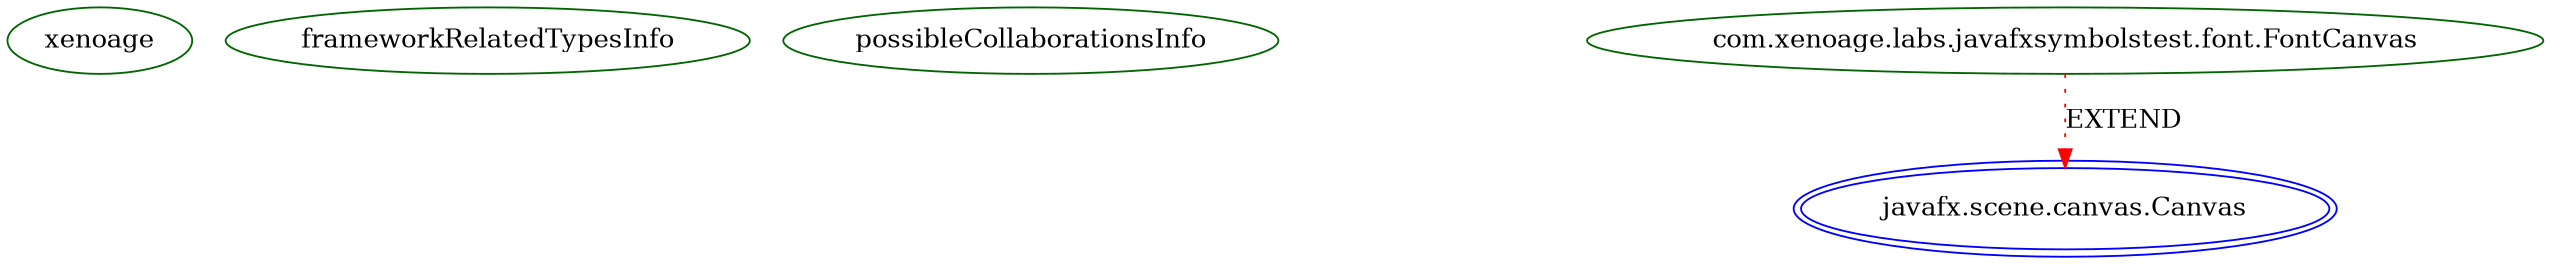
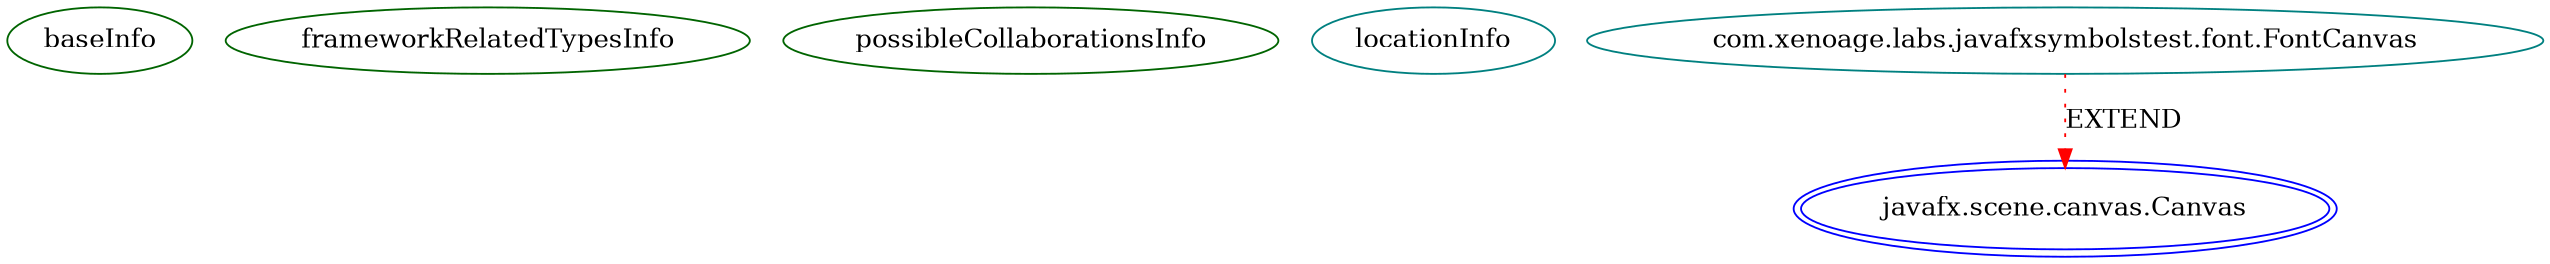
(100, 41) -> (100, 41)
none -> (1434, 41)
(2065, 41) -> (2065, 41)
